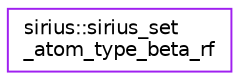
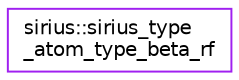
(120, 40) -> (120, 40)
